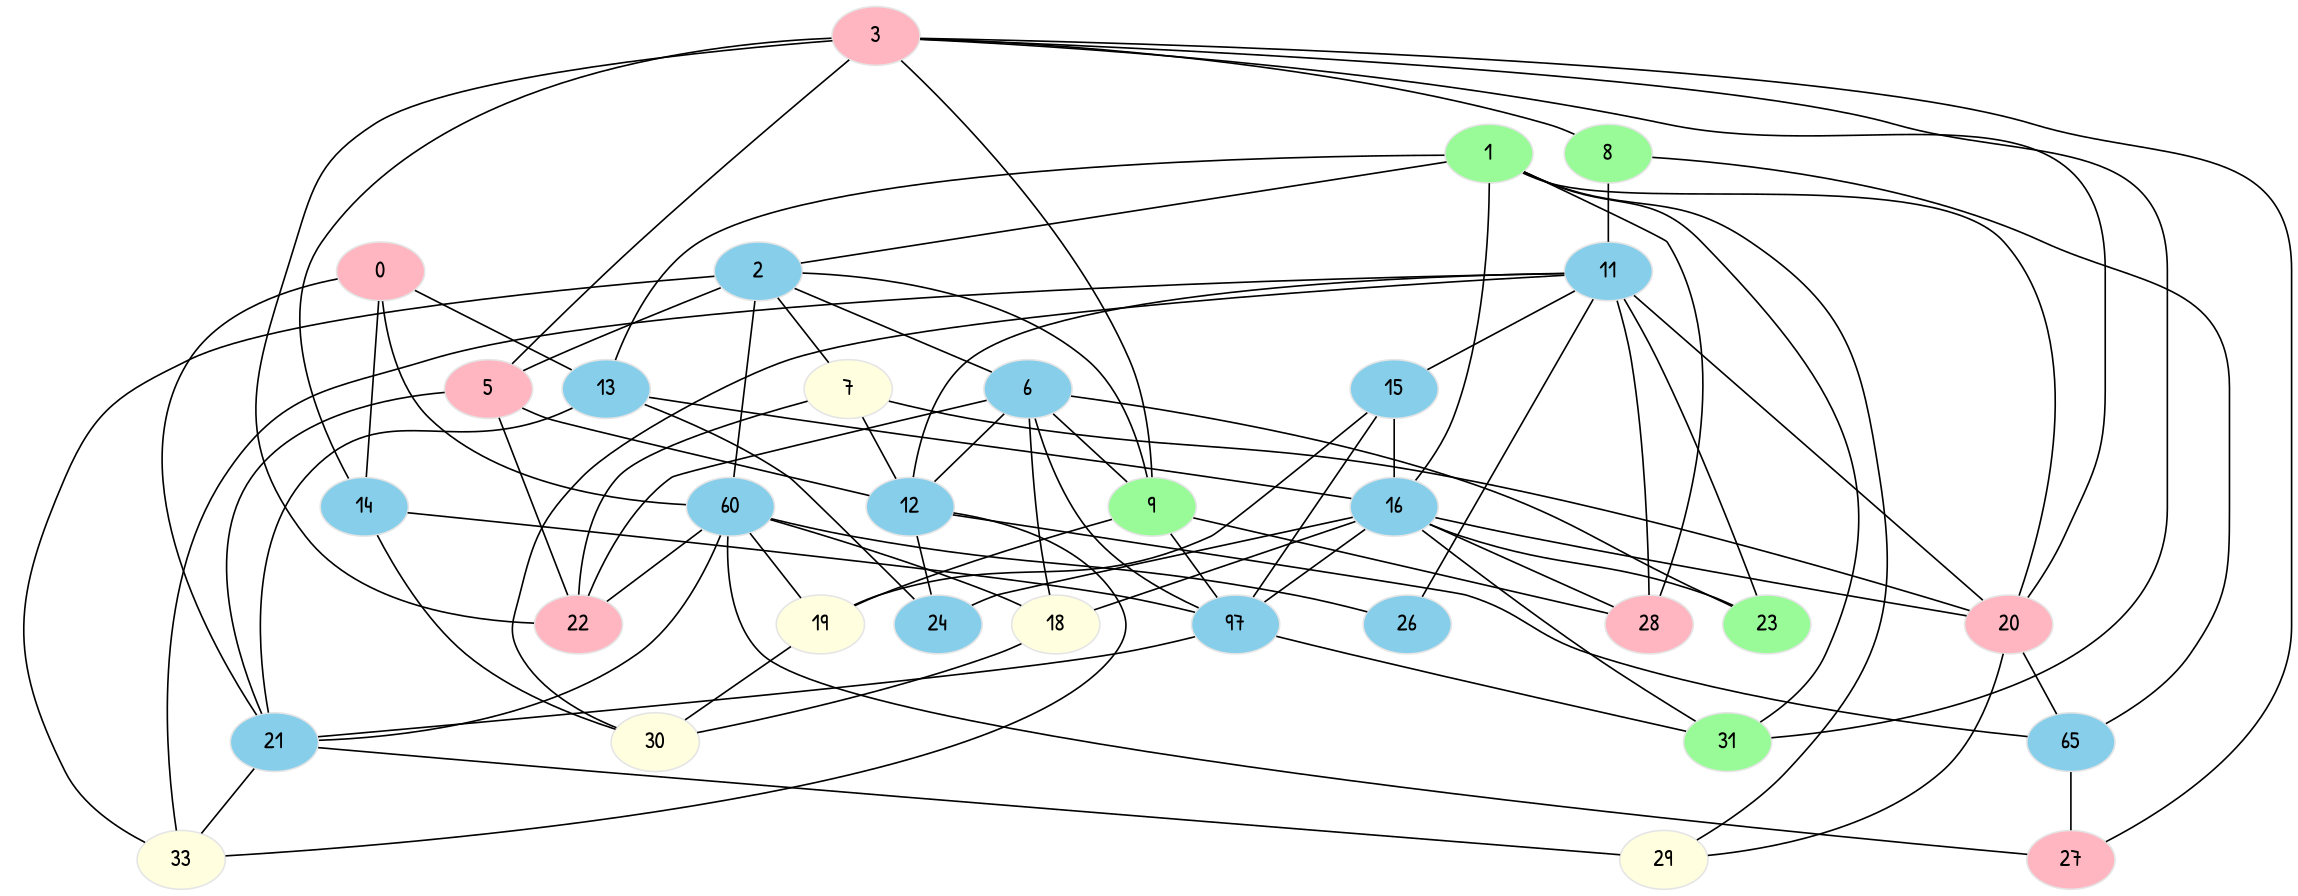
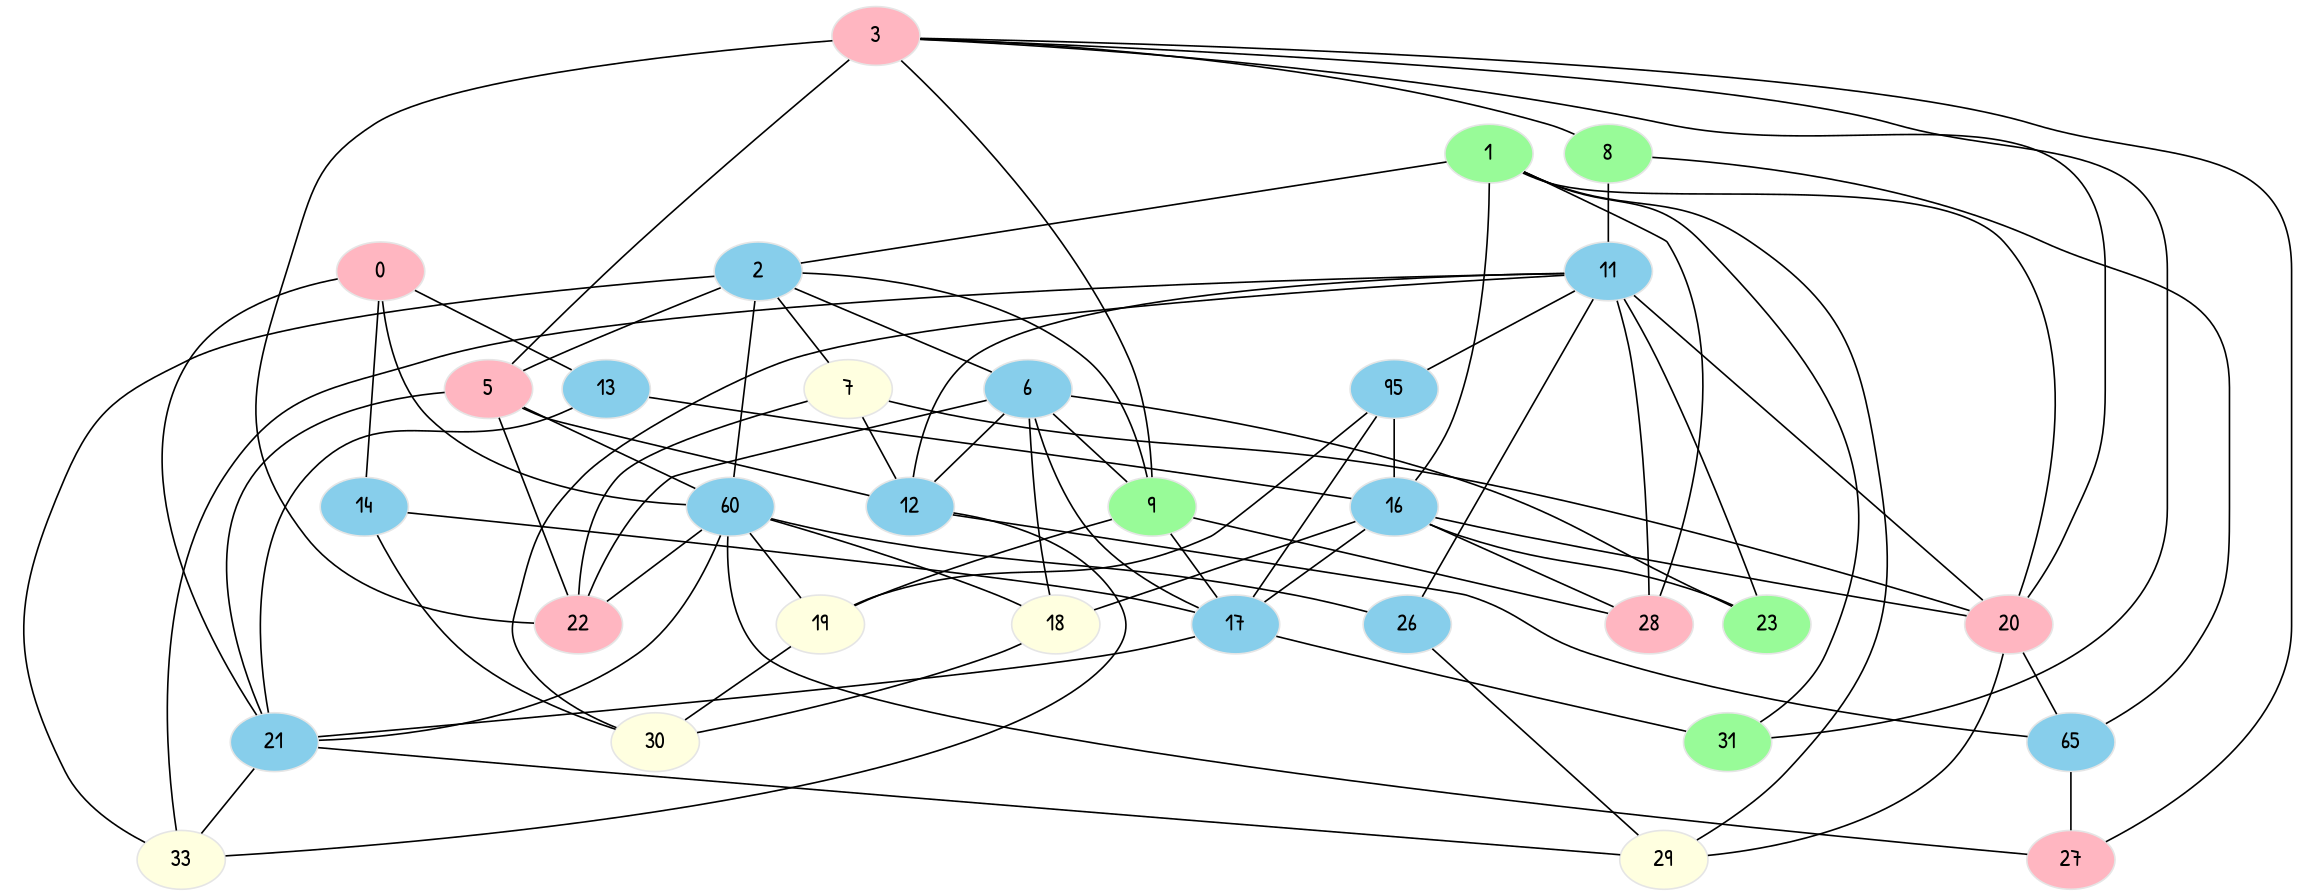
(439, 137) -> none
(994, 176) -> none
(1394, 389) -> (1394, 389)
none -> (601, 444)
(938, 624) -> none
(1236, 624) -> (1236, 624)
(1549, 625) -> none
none -> (1535, 742)
